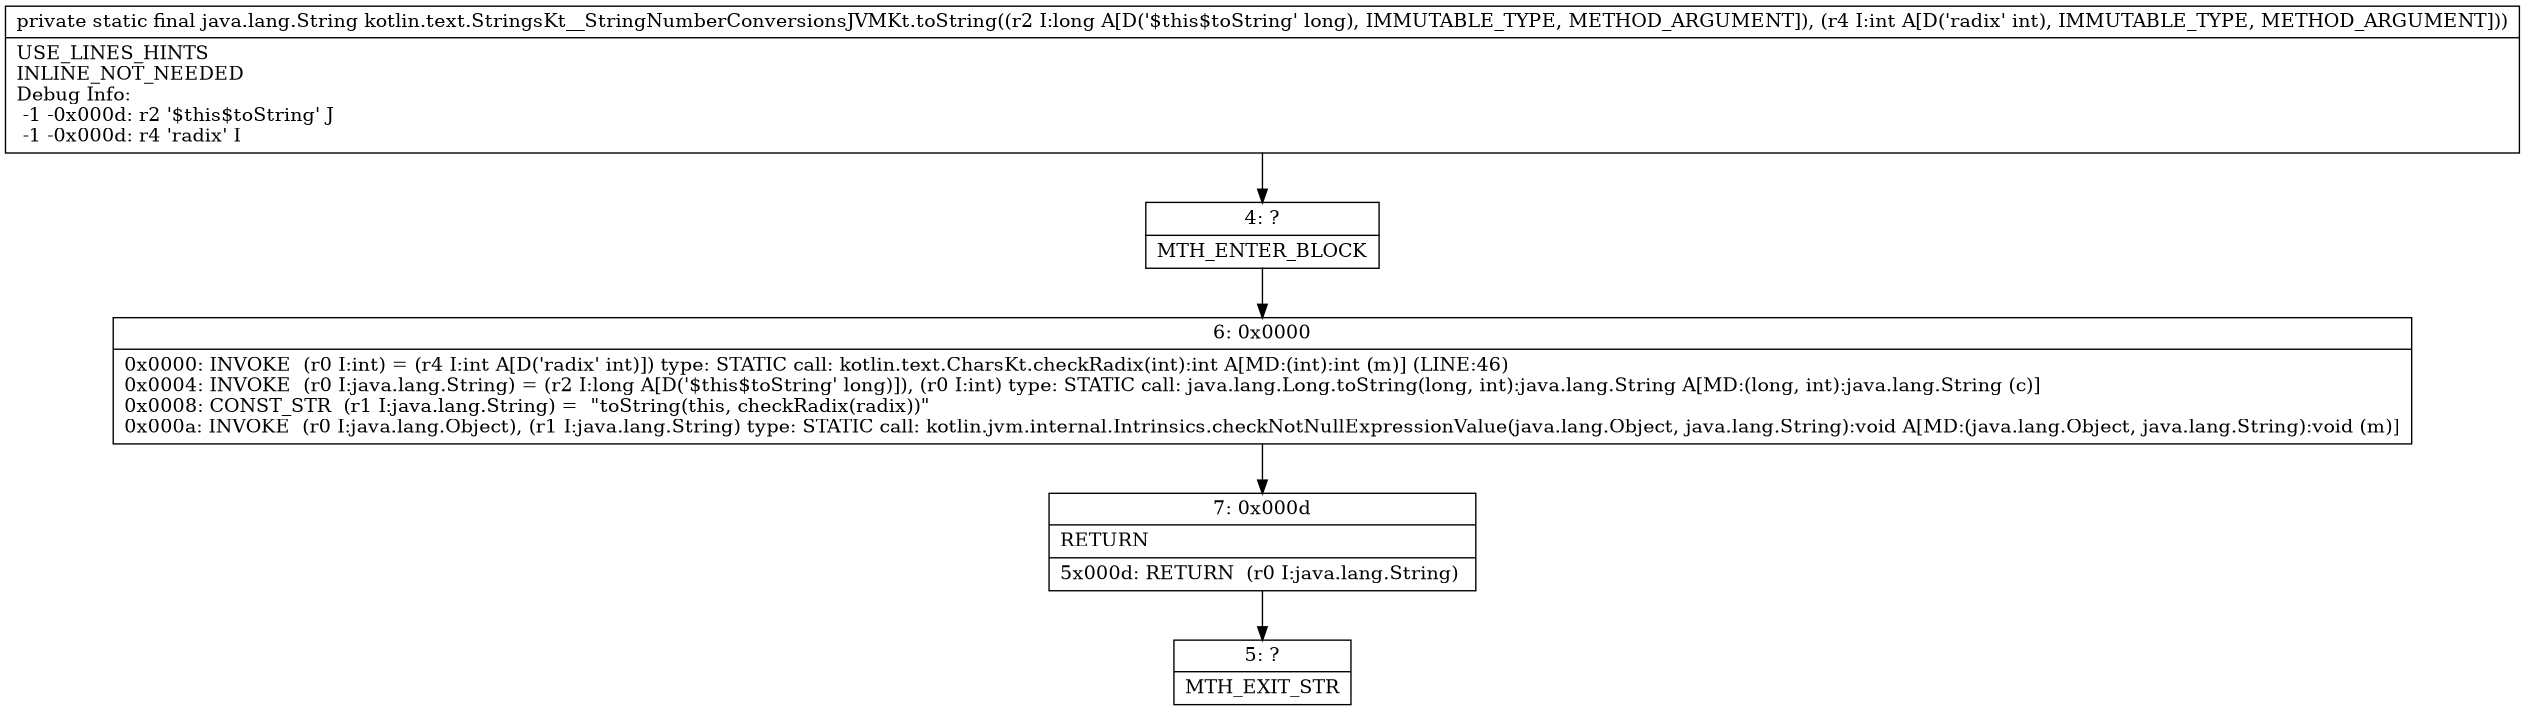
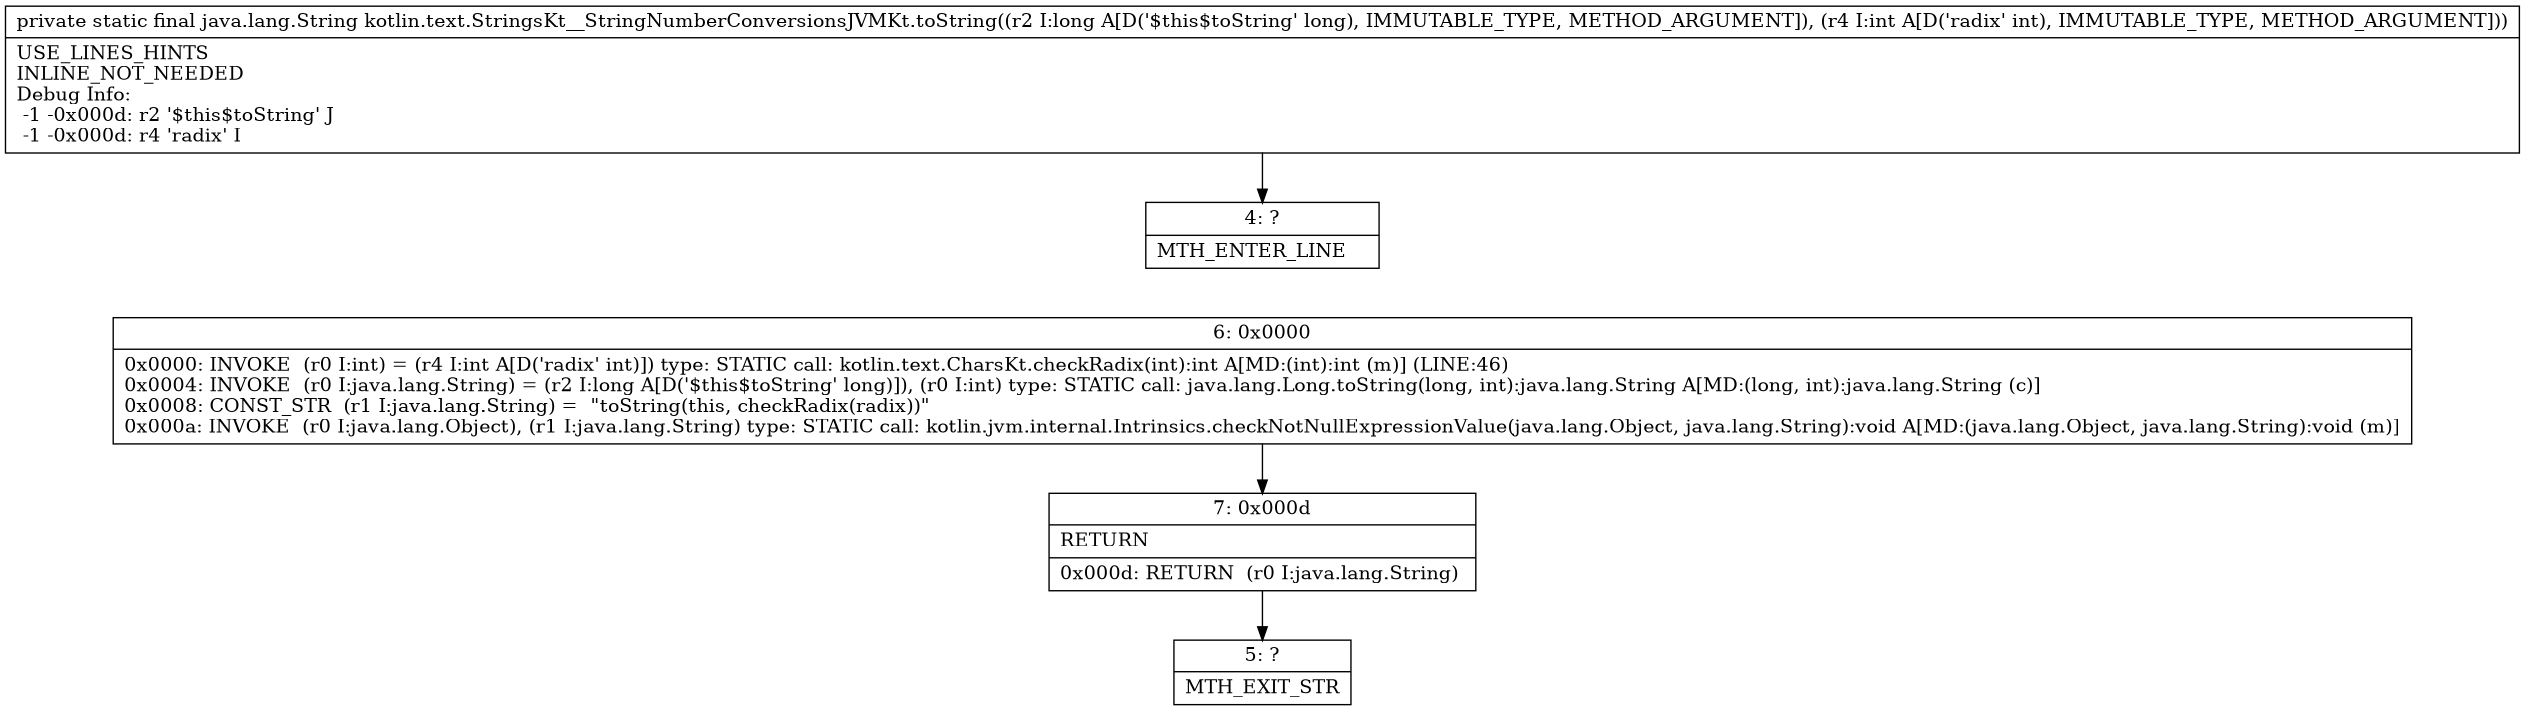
(1262, 251) -> (1252, 251)
(1262, 286) -> none
(1262, 574) -> (1262, 574)
